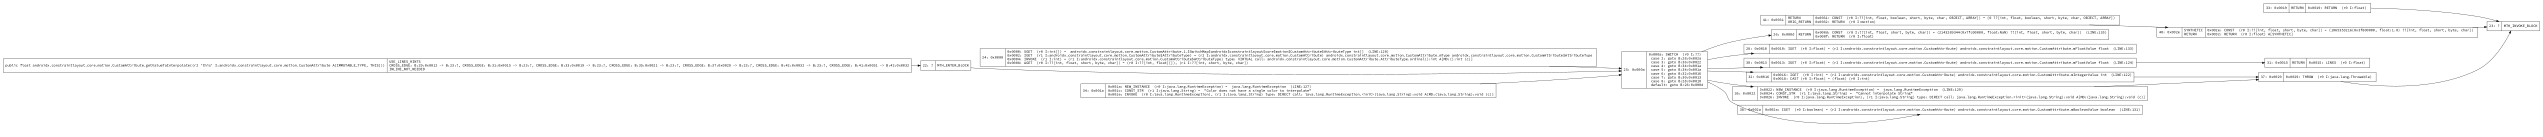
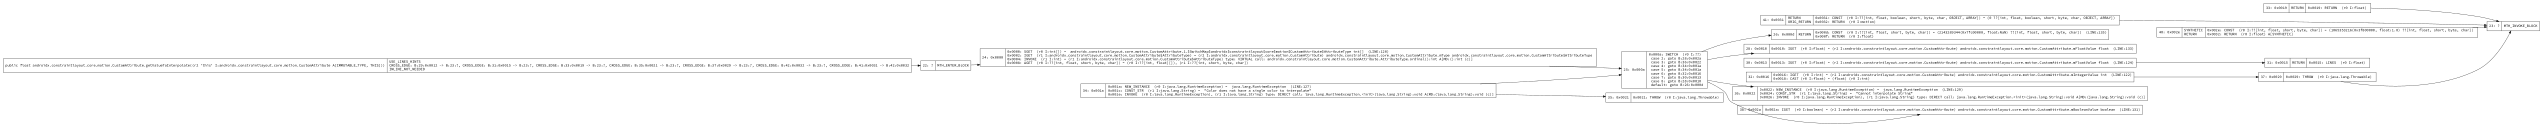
(2127, 26) -> (2302, 22)
(1734, 68) -> none
(1729, 72) -> none
(1295, 74) -> (974, 65)
(2175, 83) -> none
none -> (1665, 98)
